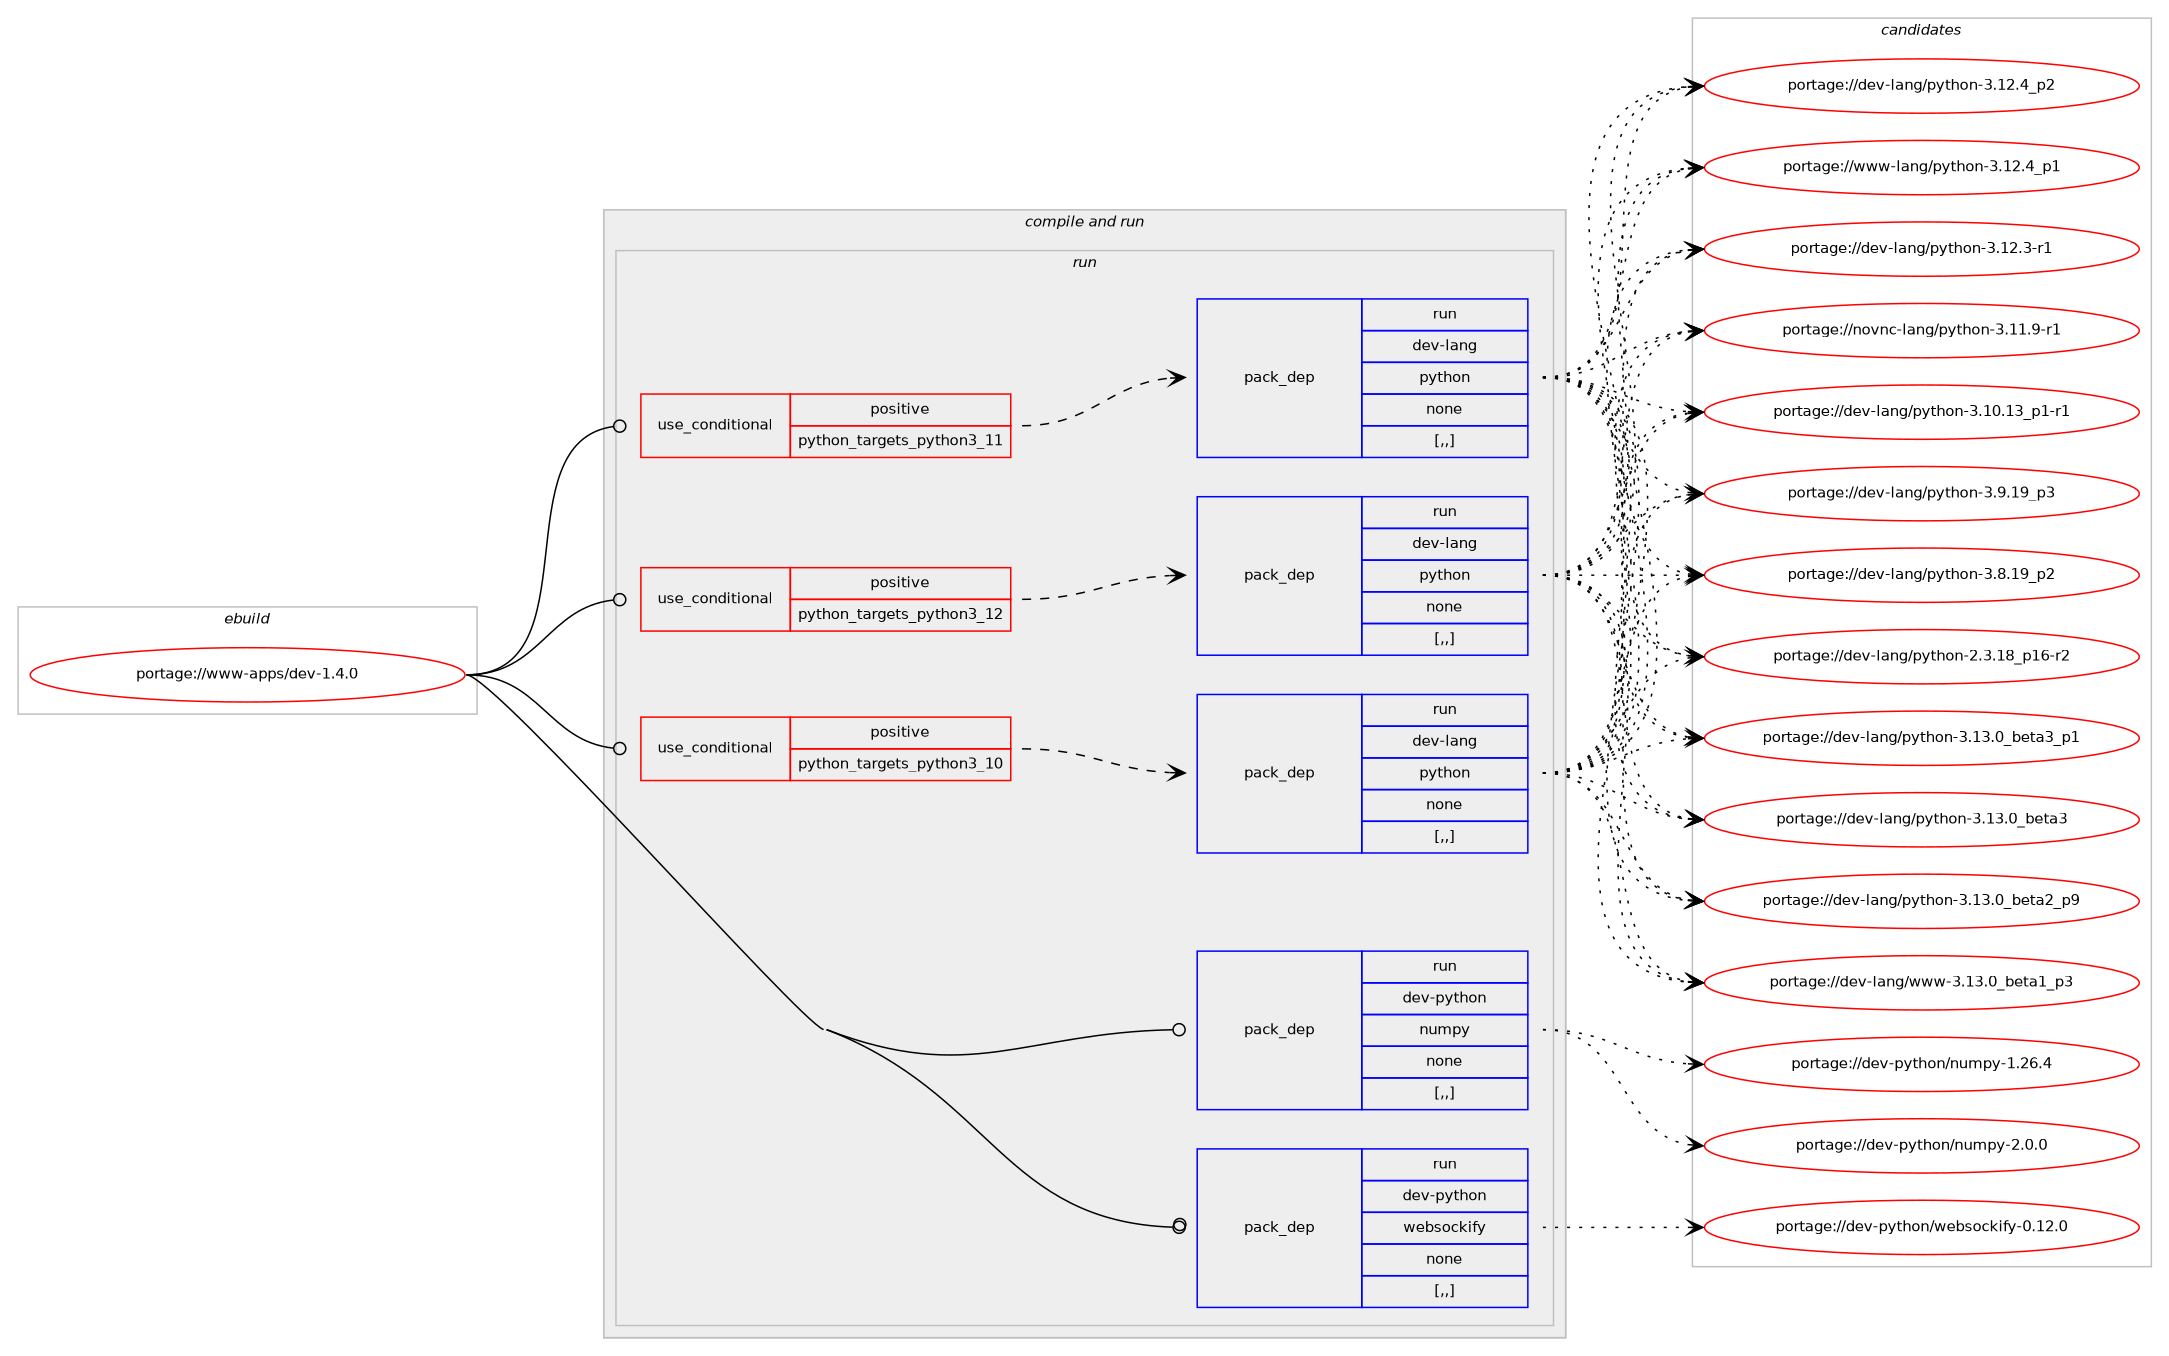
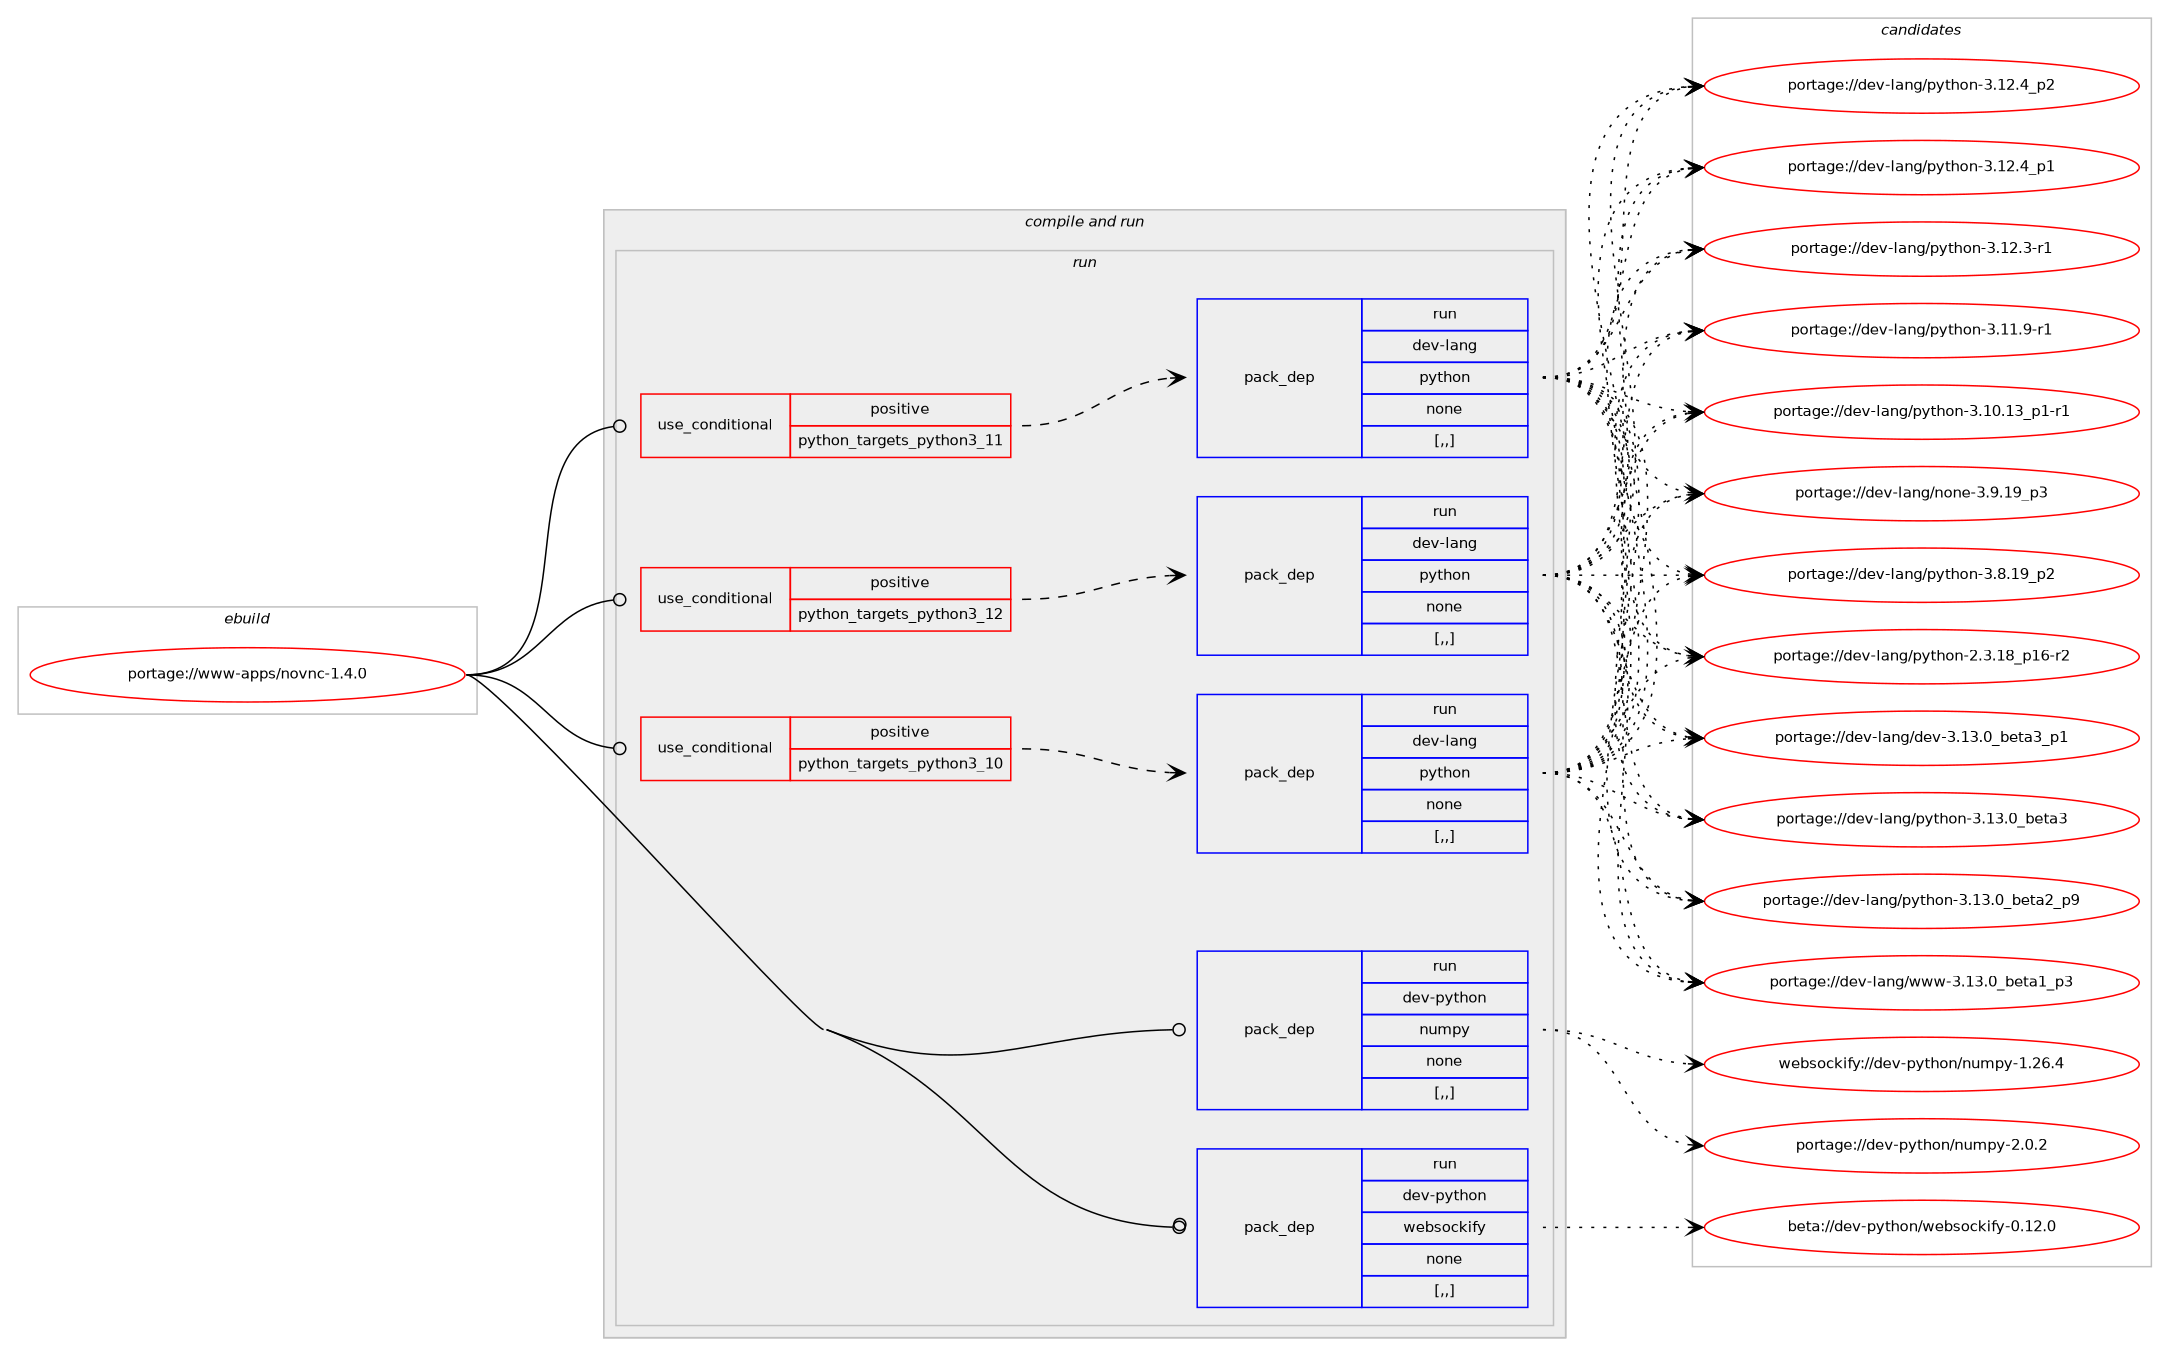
(1922, 168) -> (1922, 168)
(1922, 331) -> (1922, 331)
(1922, 494) -> (1922, 494)
(248, 675) -> (248, 675)
(1922, 738) -> (1922, 738)
(1922, 1064) -> (1922, 1064)
(1922, 1146) -> (1922, 1146)
(1922, 1227) -> (1922, 1227)
